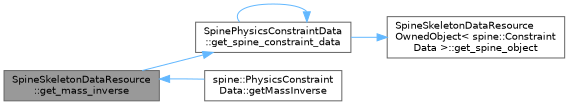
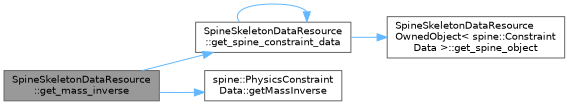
(273, 37) -> (273, 37)
(187, 79) -> (177, 93)
